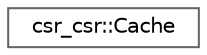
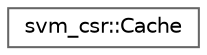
(104, 28) -> (104, 28)
